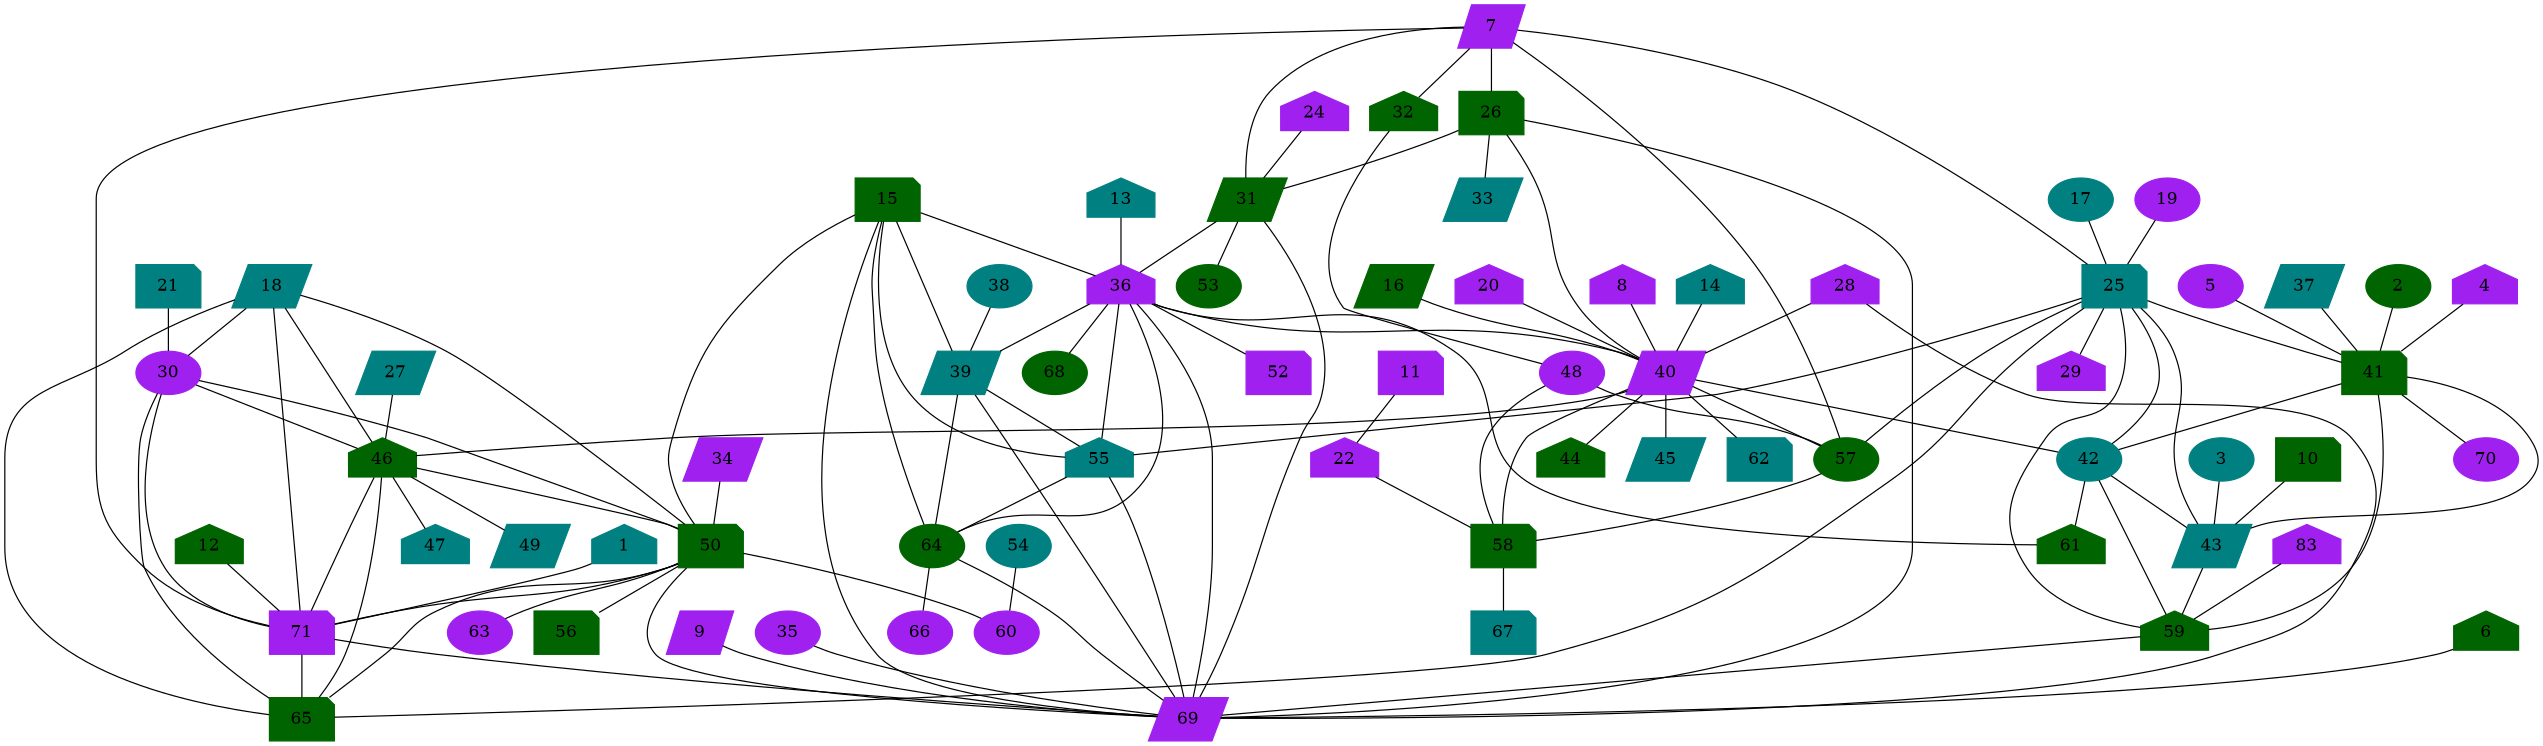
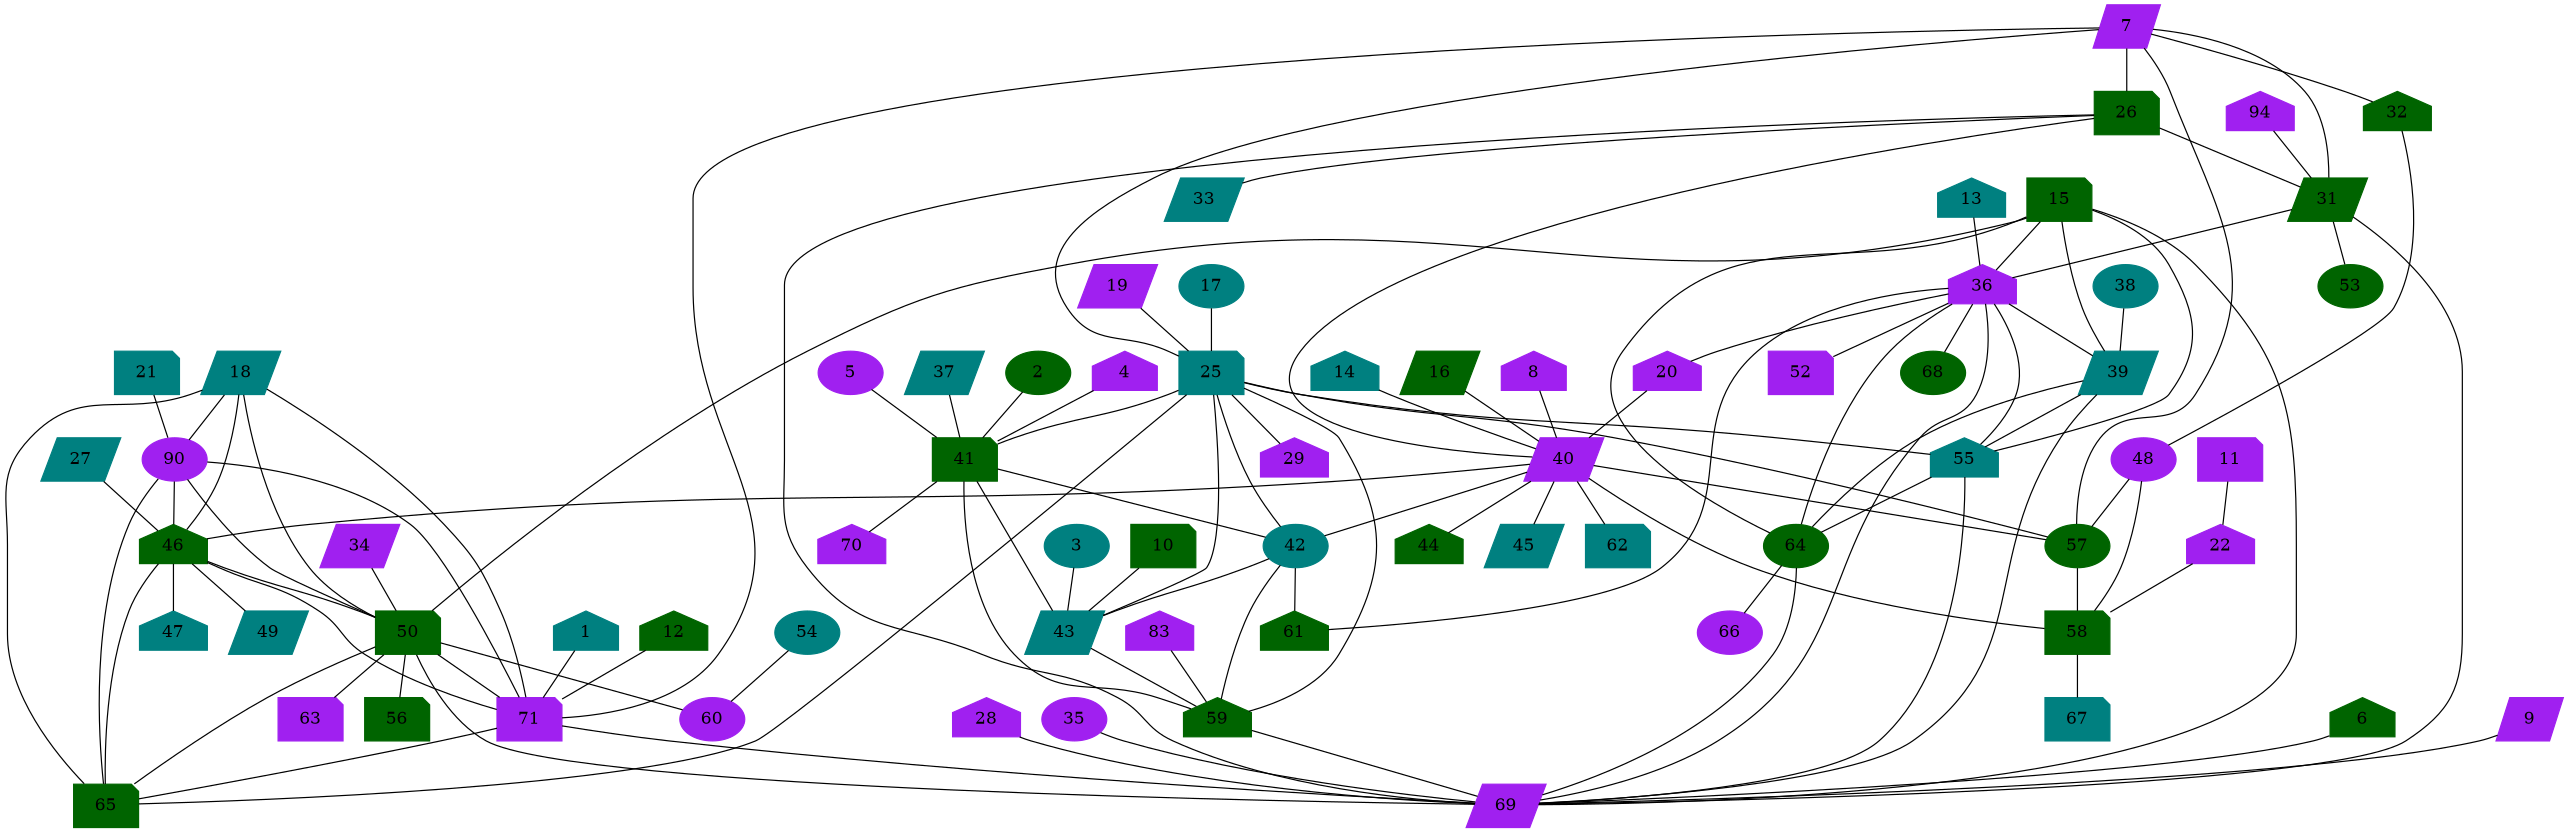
(1315, 113) -> (2260, 113)
(2167, 200) -> (1118, 286)
(1758, 328) -> none
(1384, 331) -> (1825, 321)
(168, 373) -> (175, 459)
(2486, 459) -> (852, 546)
(480, 633) -> (311, 719)
